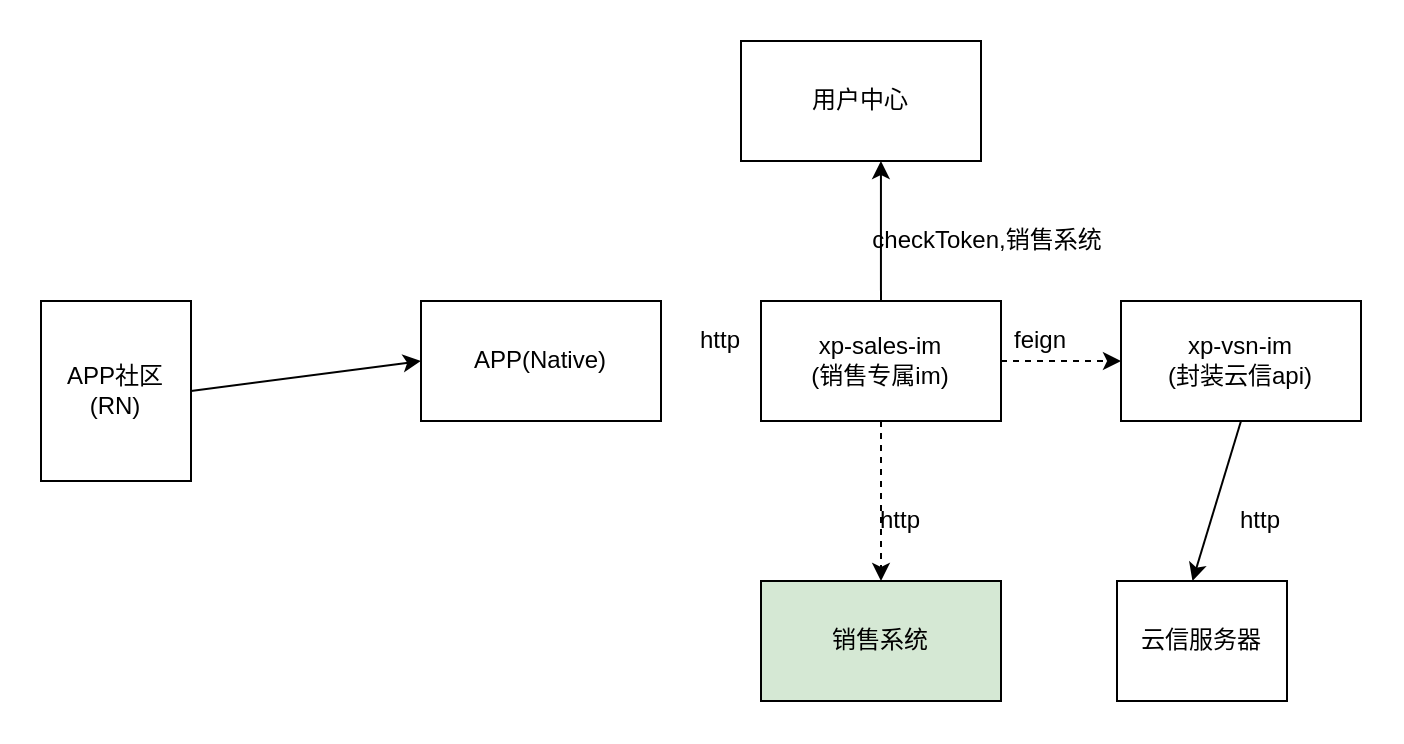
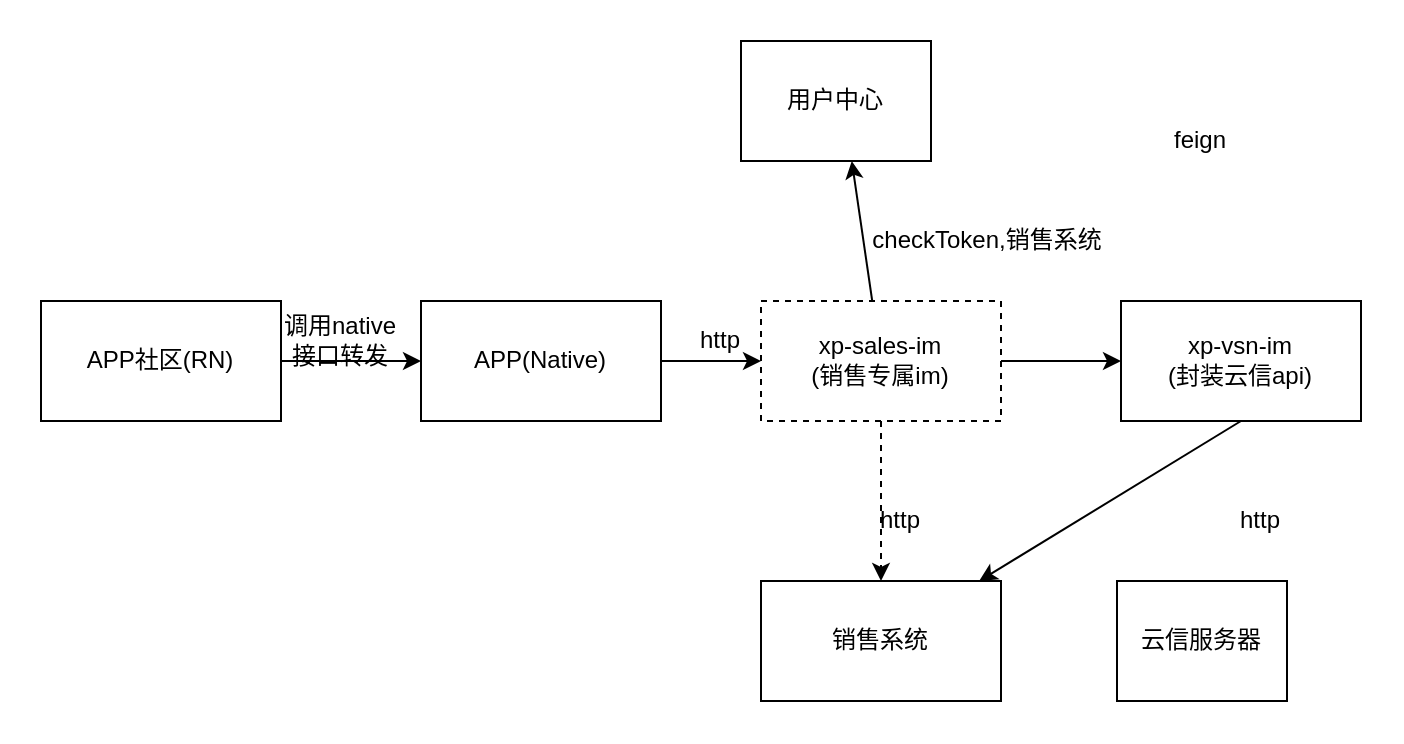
(861, 101) -> (836, 101)
none -> (341, 341)
(1041, 341) -> (1201, 141)
none -> (704, 361)
(881, 361) -> (881, 361)
(1054, 361) -> (1054, 361)
(116, 391) -> (161, 361)
(1219, 495) -> (1116, 498)
(881, 641) -> (881, 641)
